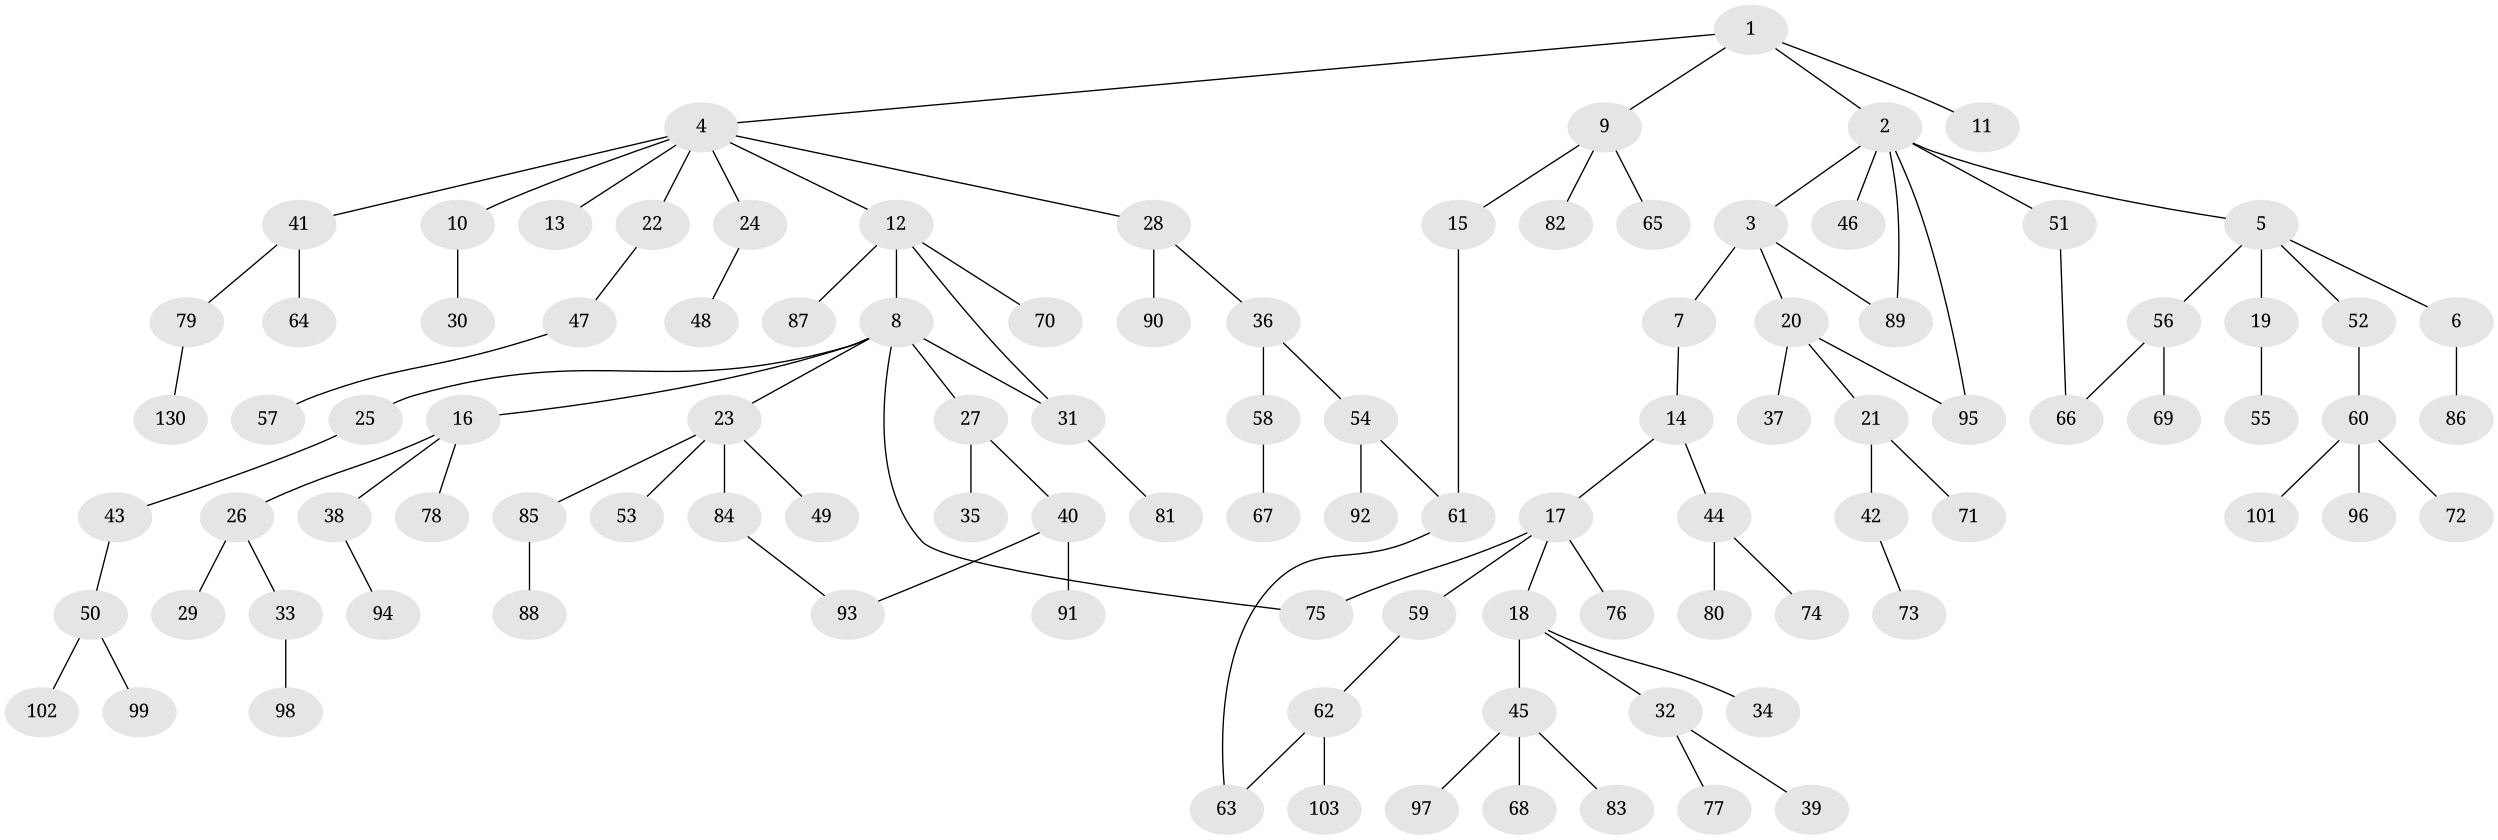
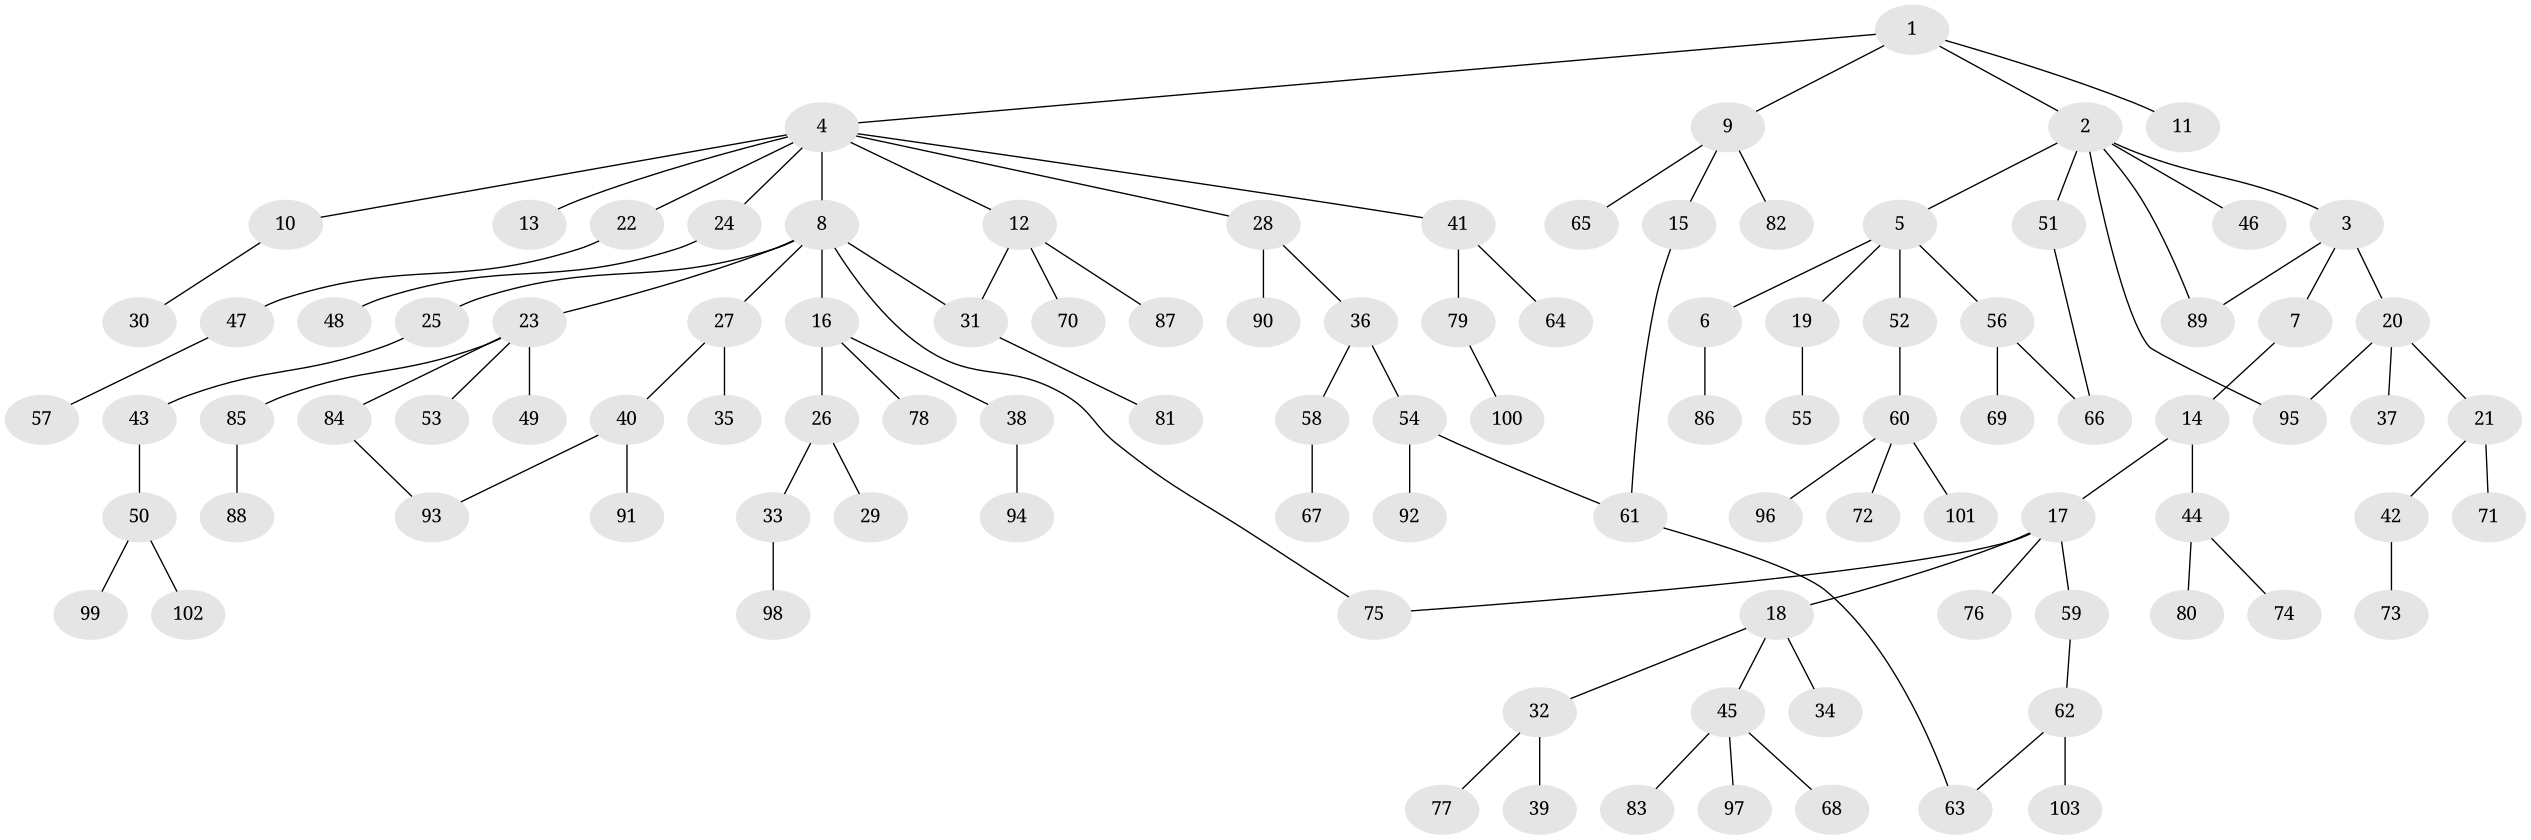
(896, 274) -> (822, 176)
(171, 420) -> (1507, 420)
